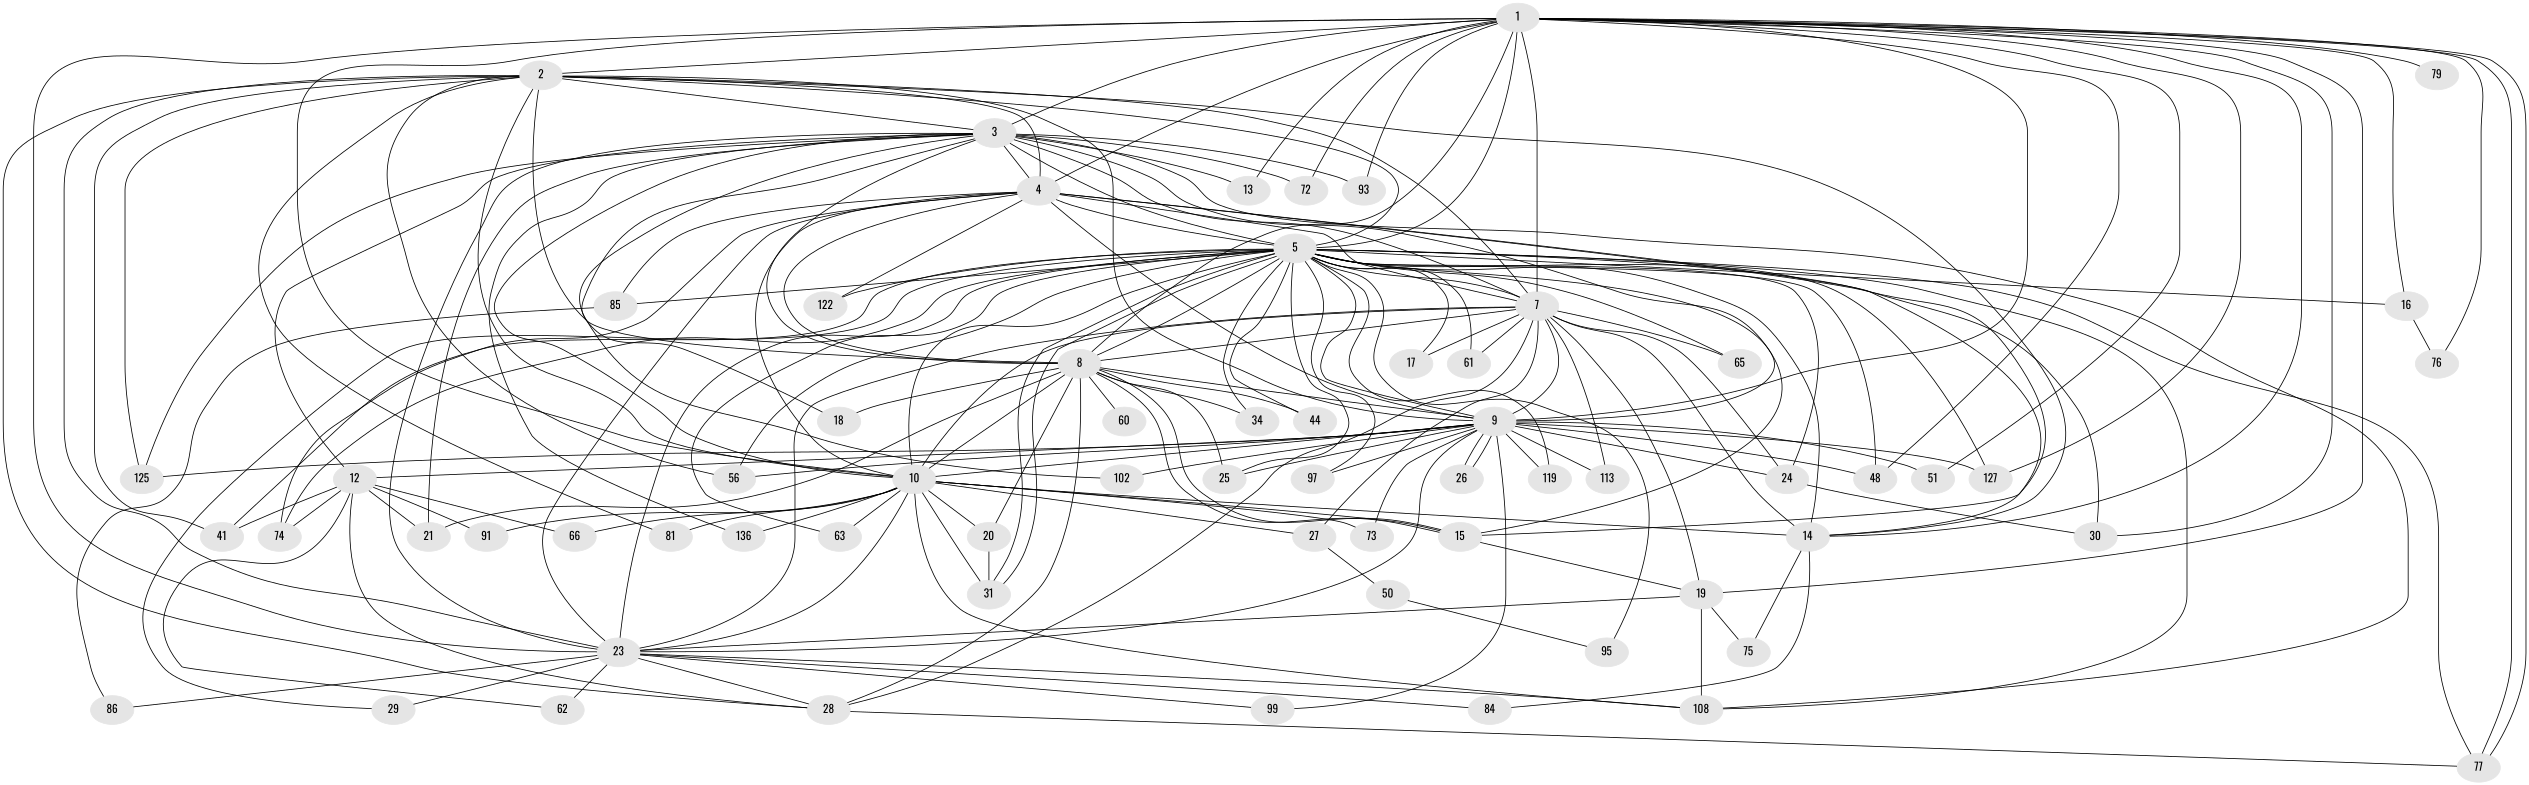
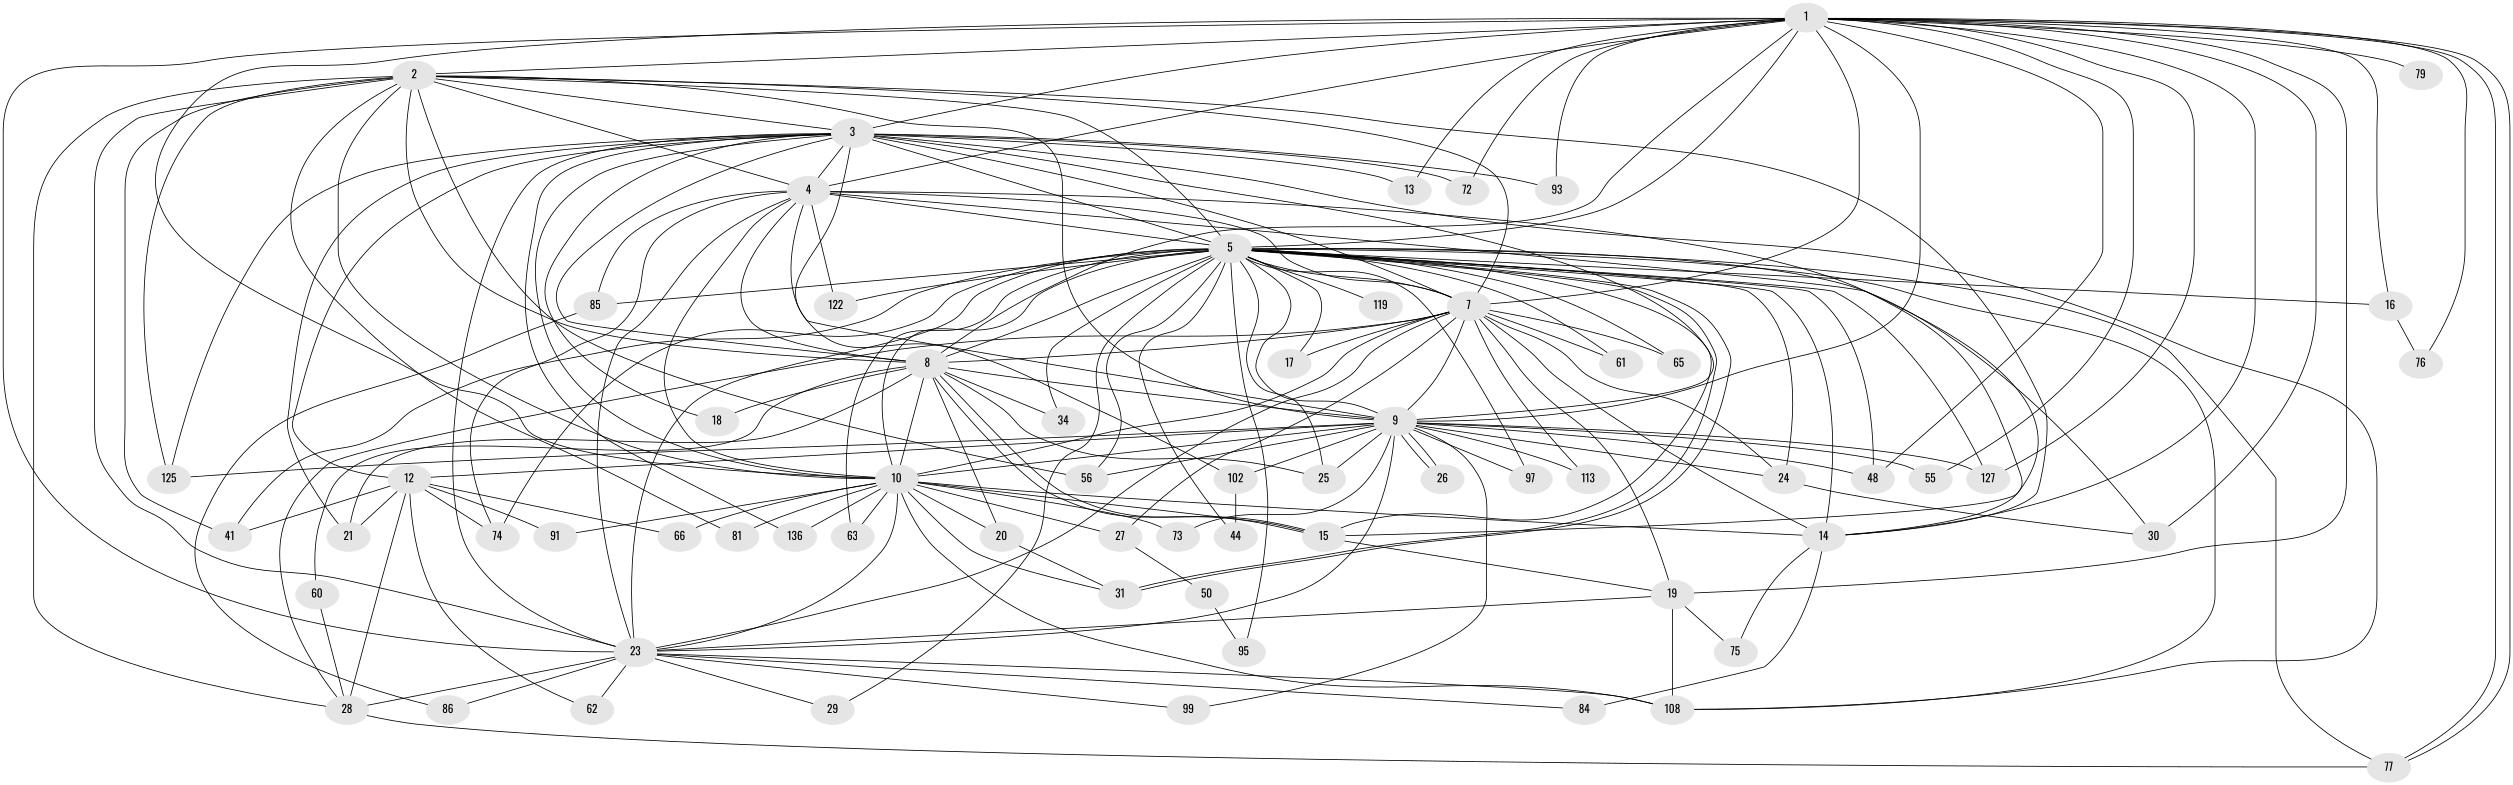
(1200, 388) -> (1236, 510)
(1522, 450) -> none
(1933, 479) -> (1931, 479)
(1036, 591) -> (332, 652)
